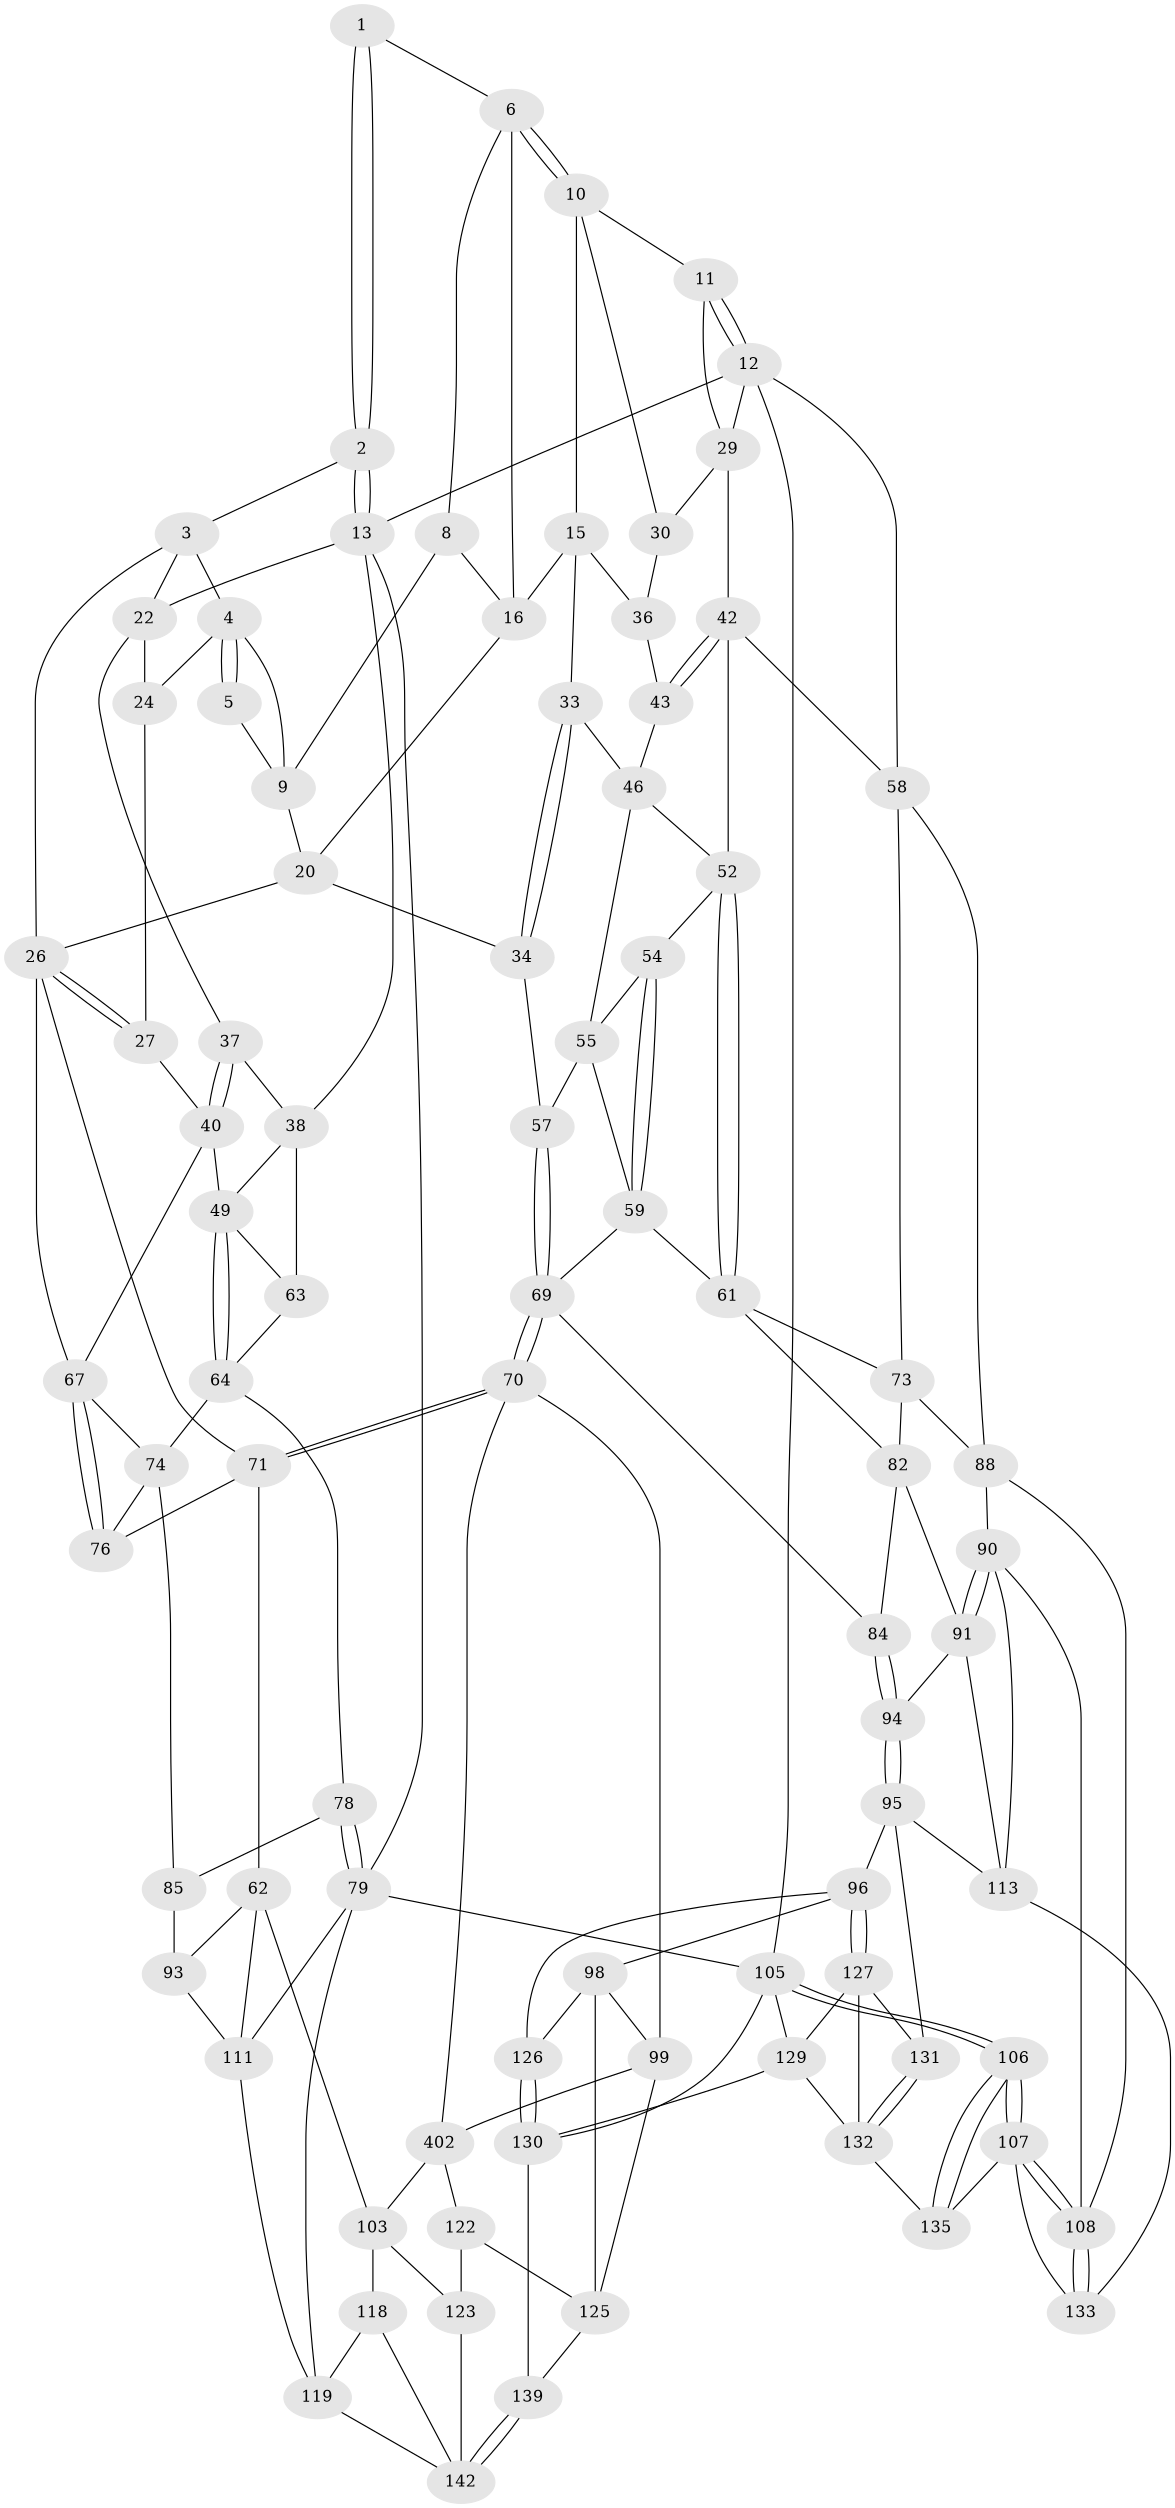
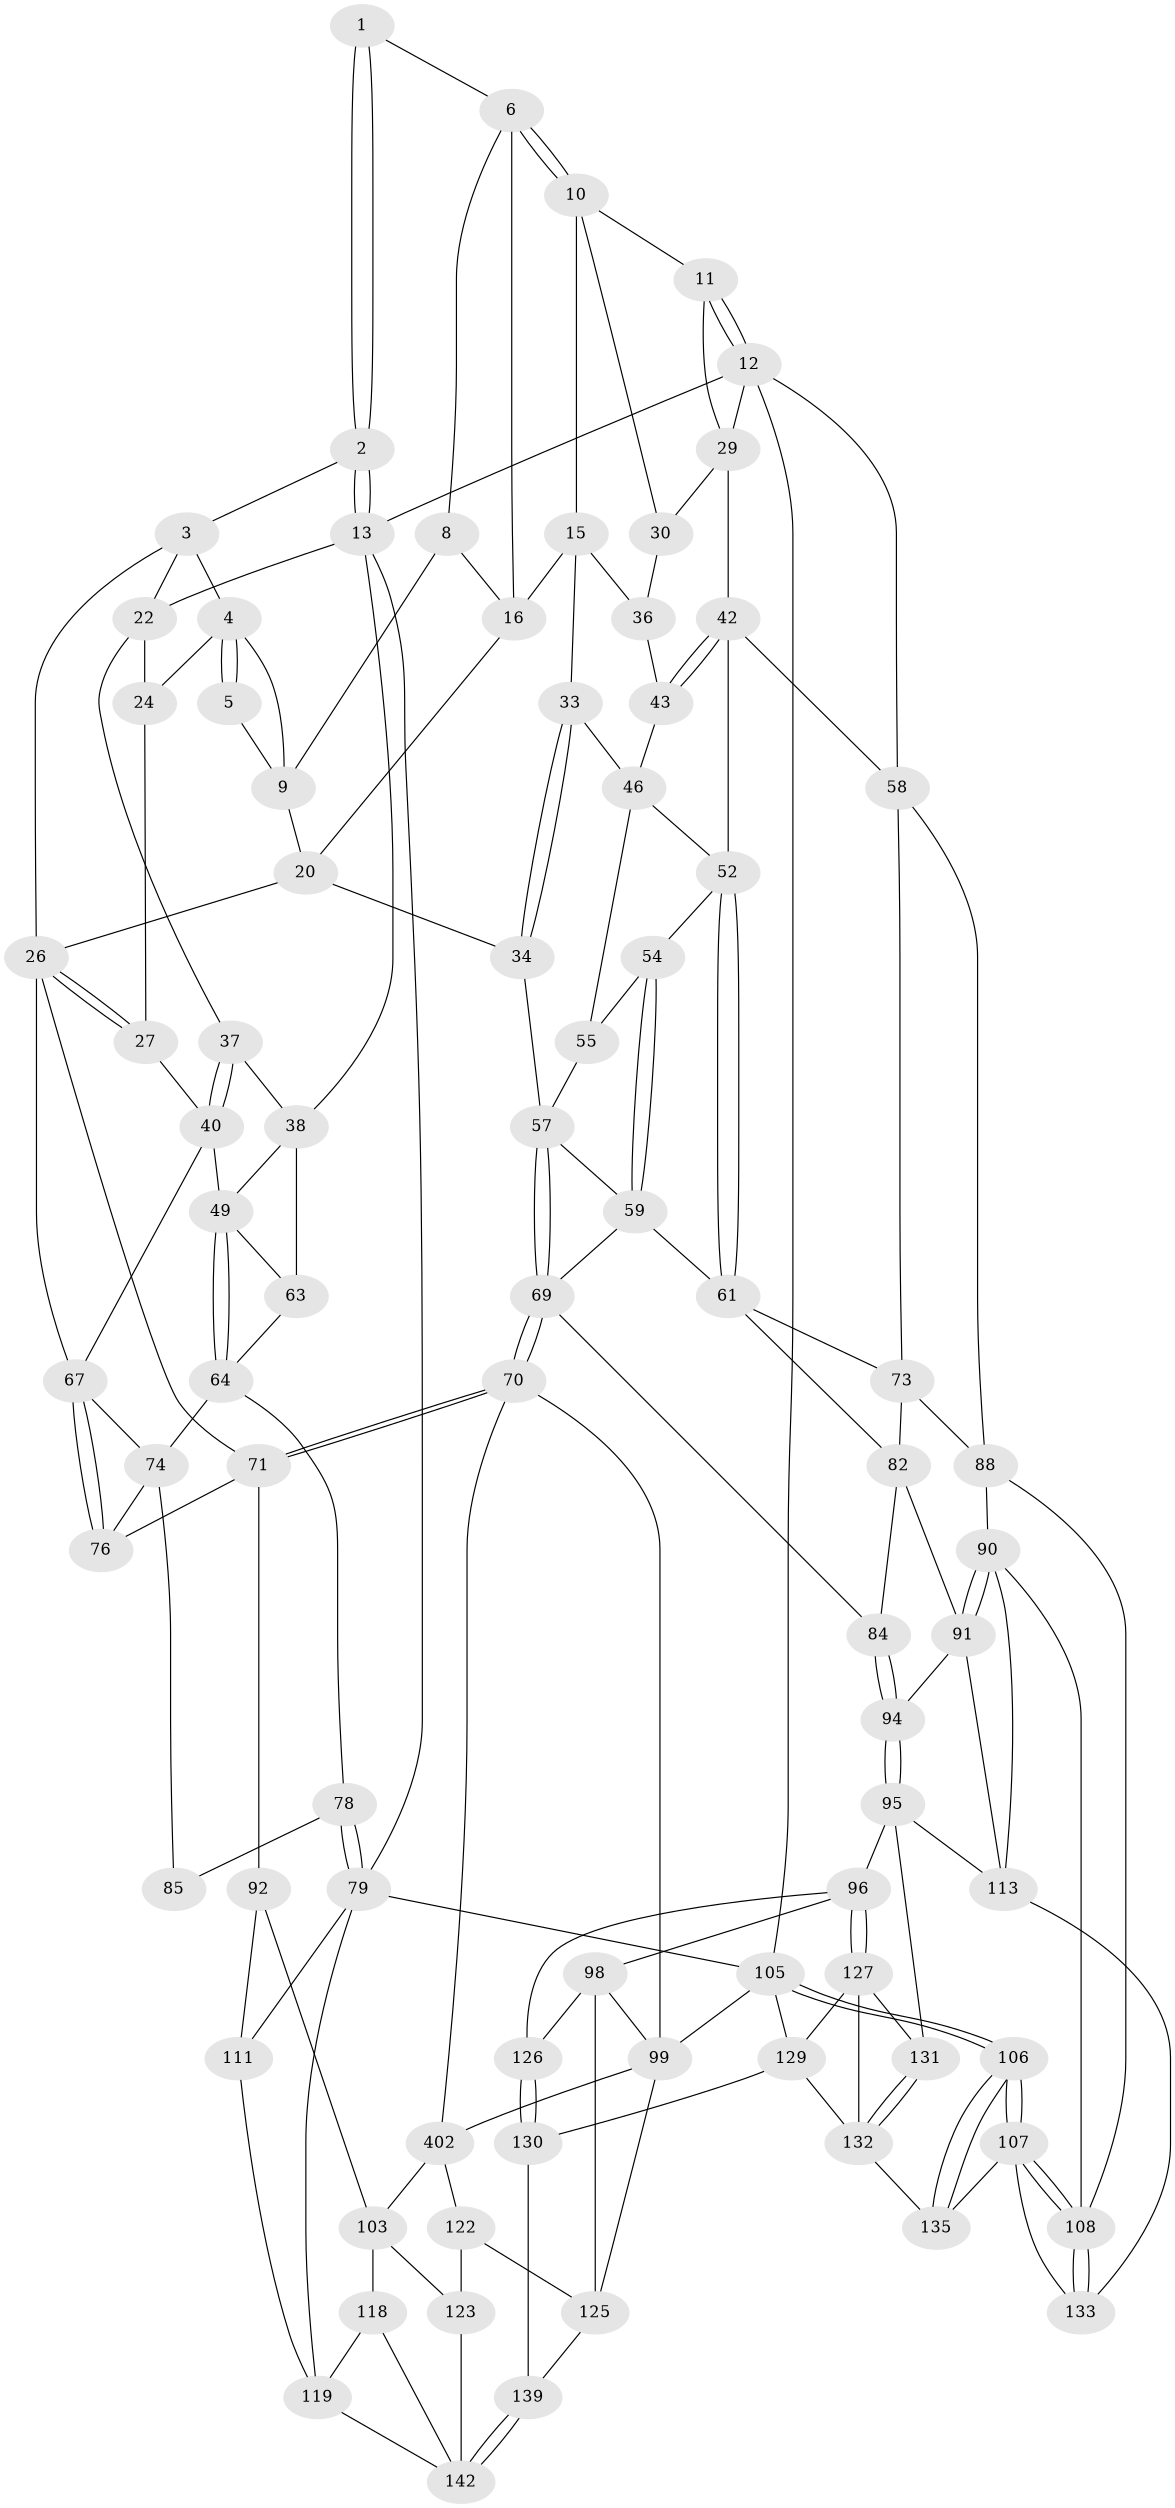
(611, 1127) -> (589, 1169)
(259, 1889) -> (259, 1889)
(174, 1974) -> none
(693, 2087) -> (715, 2017)
